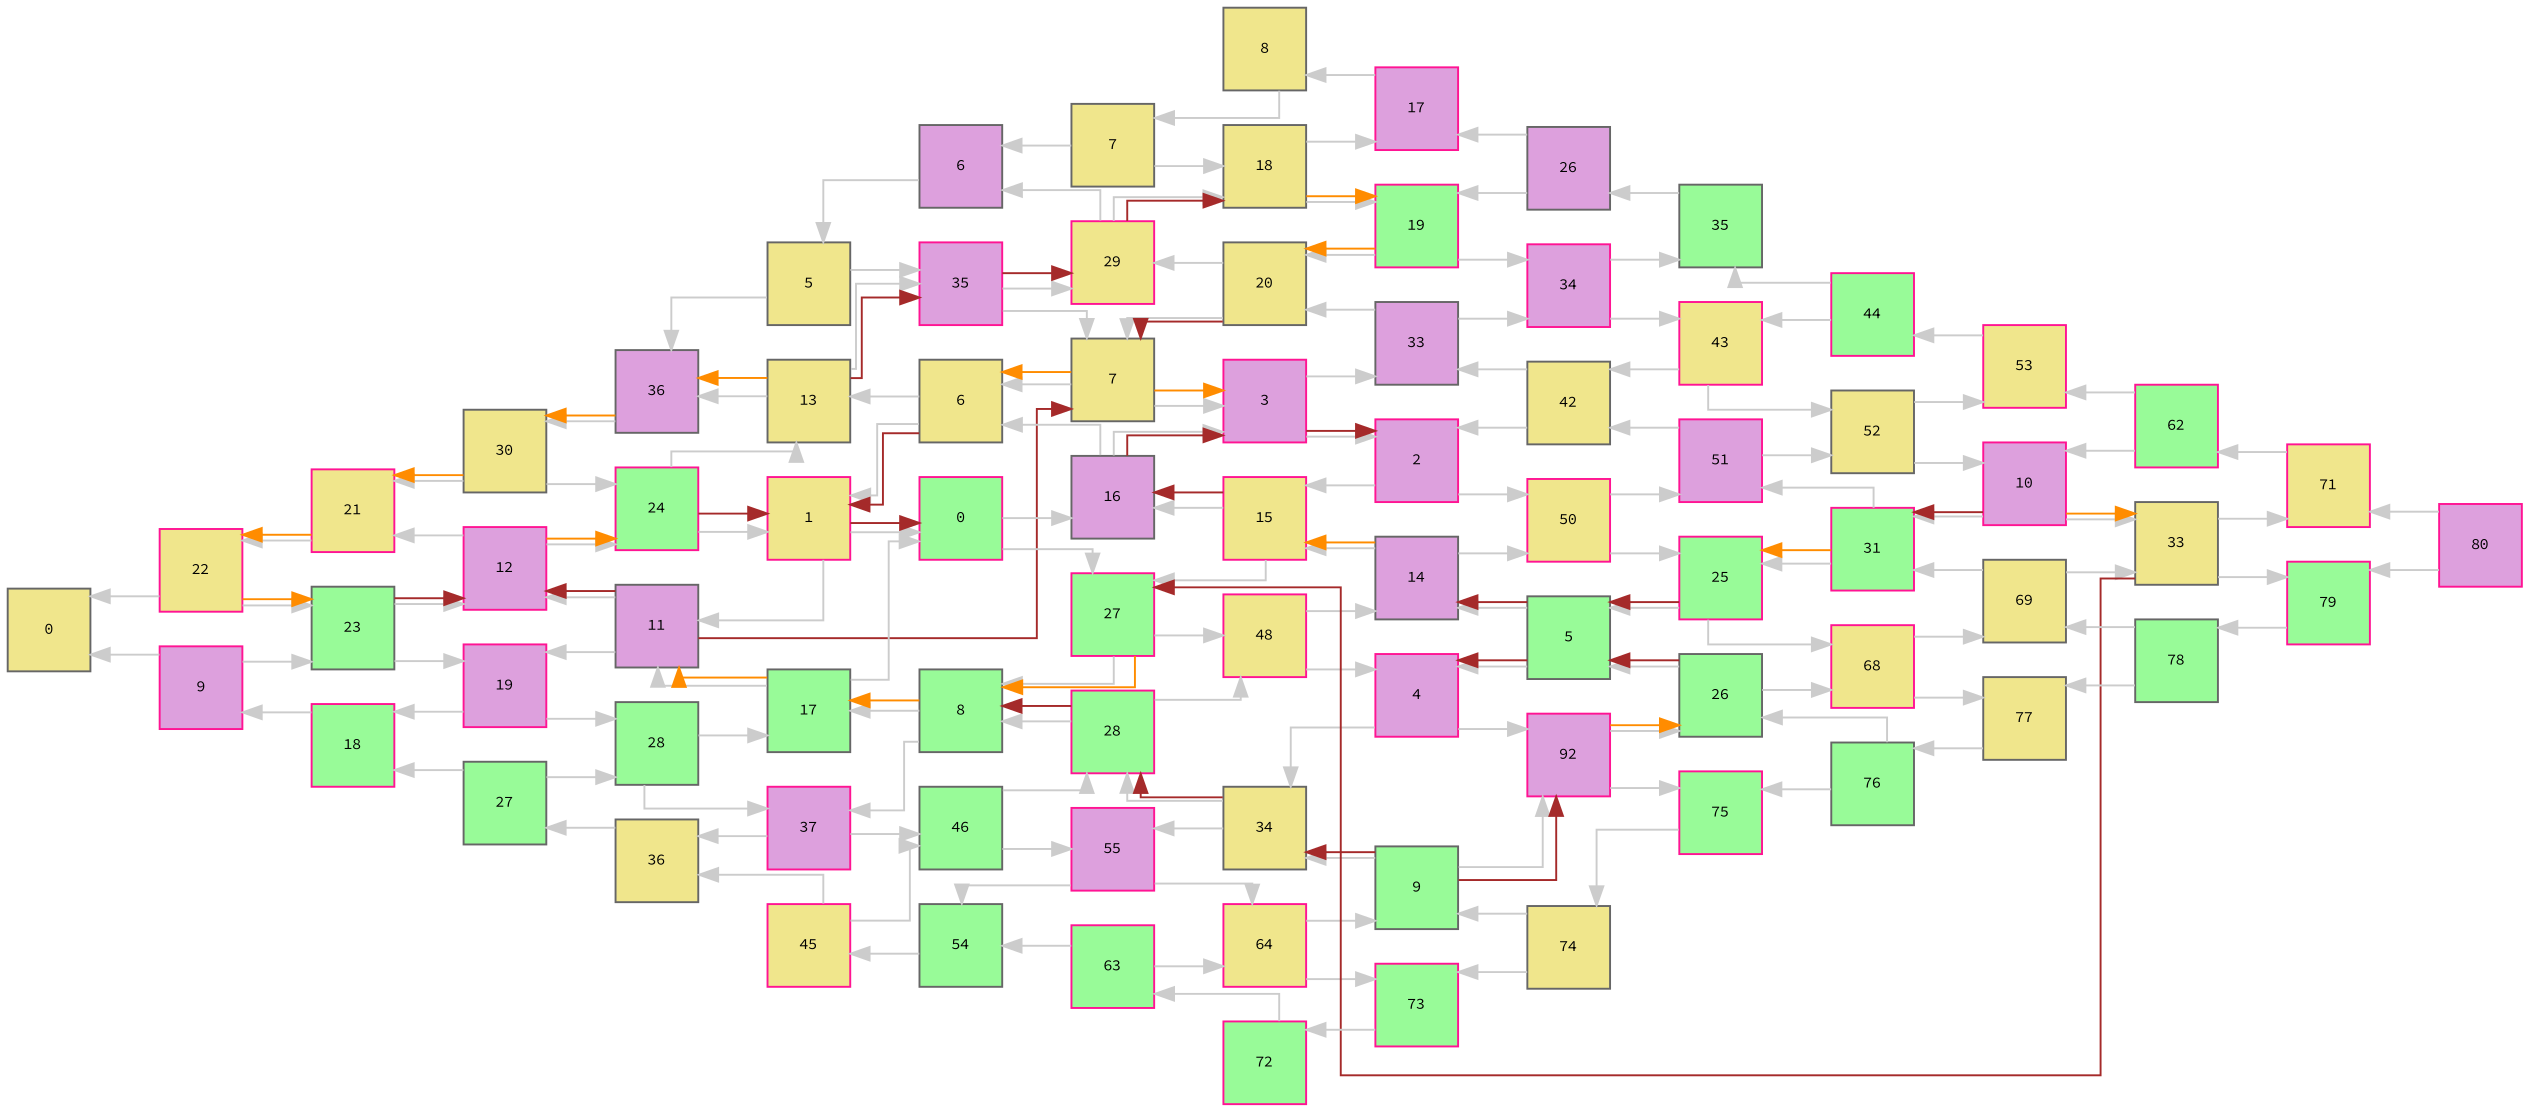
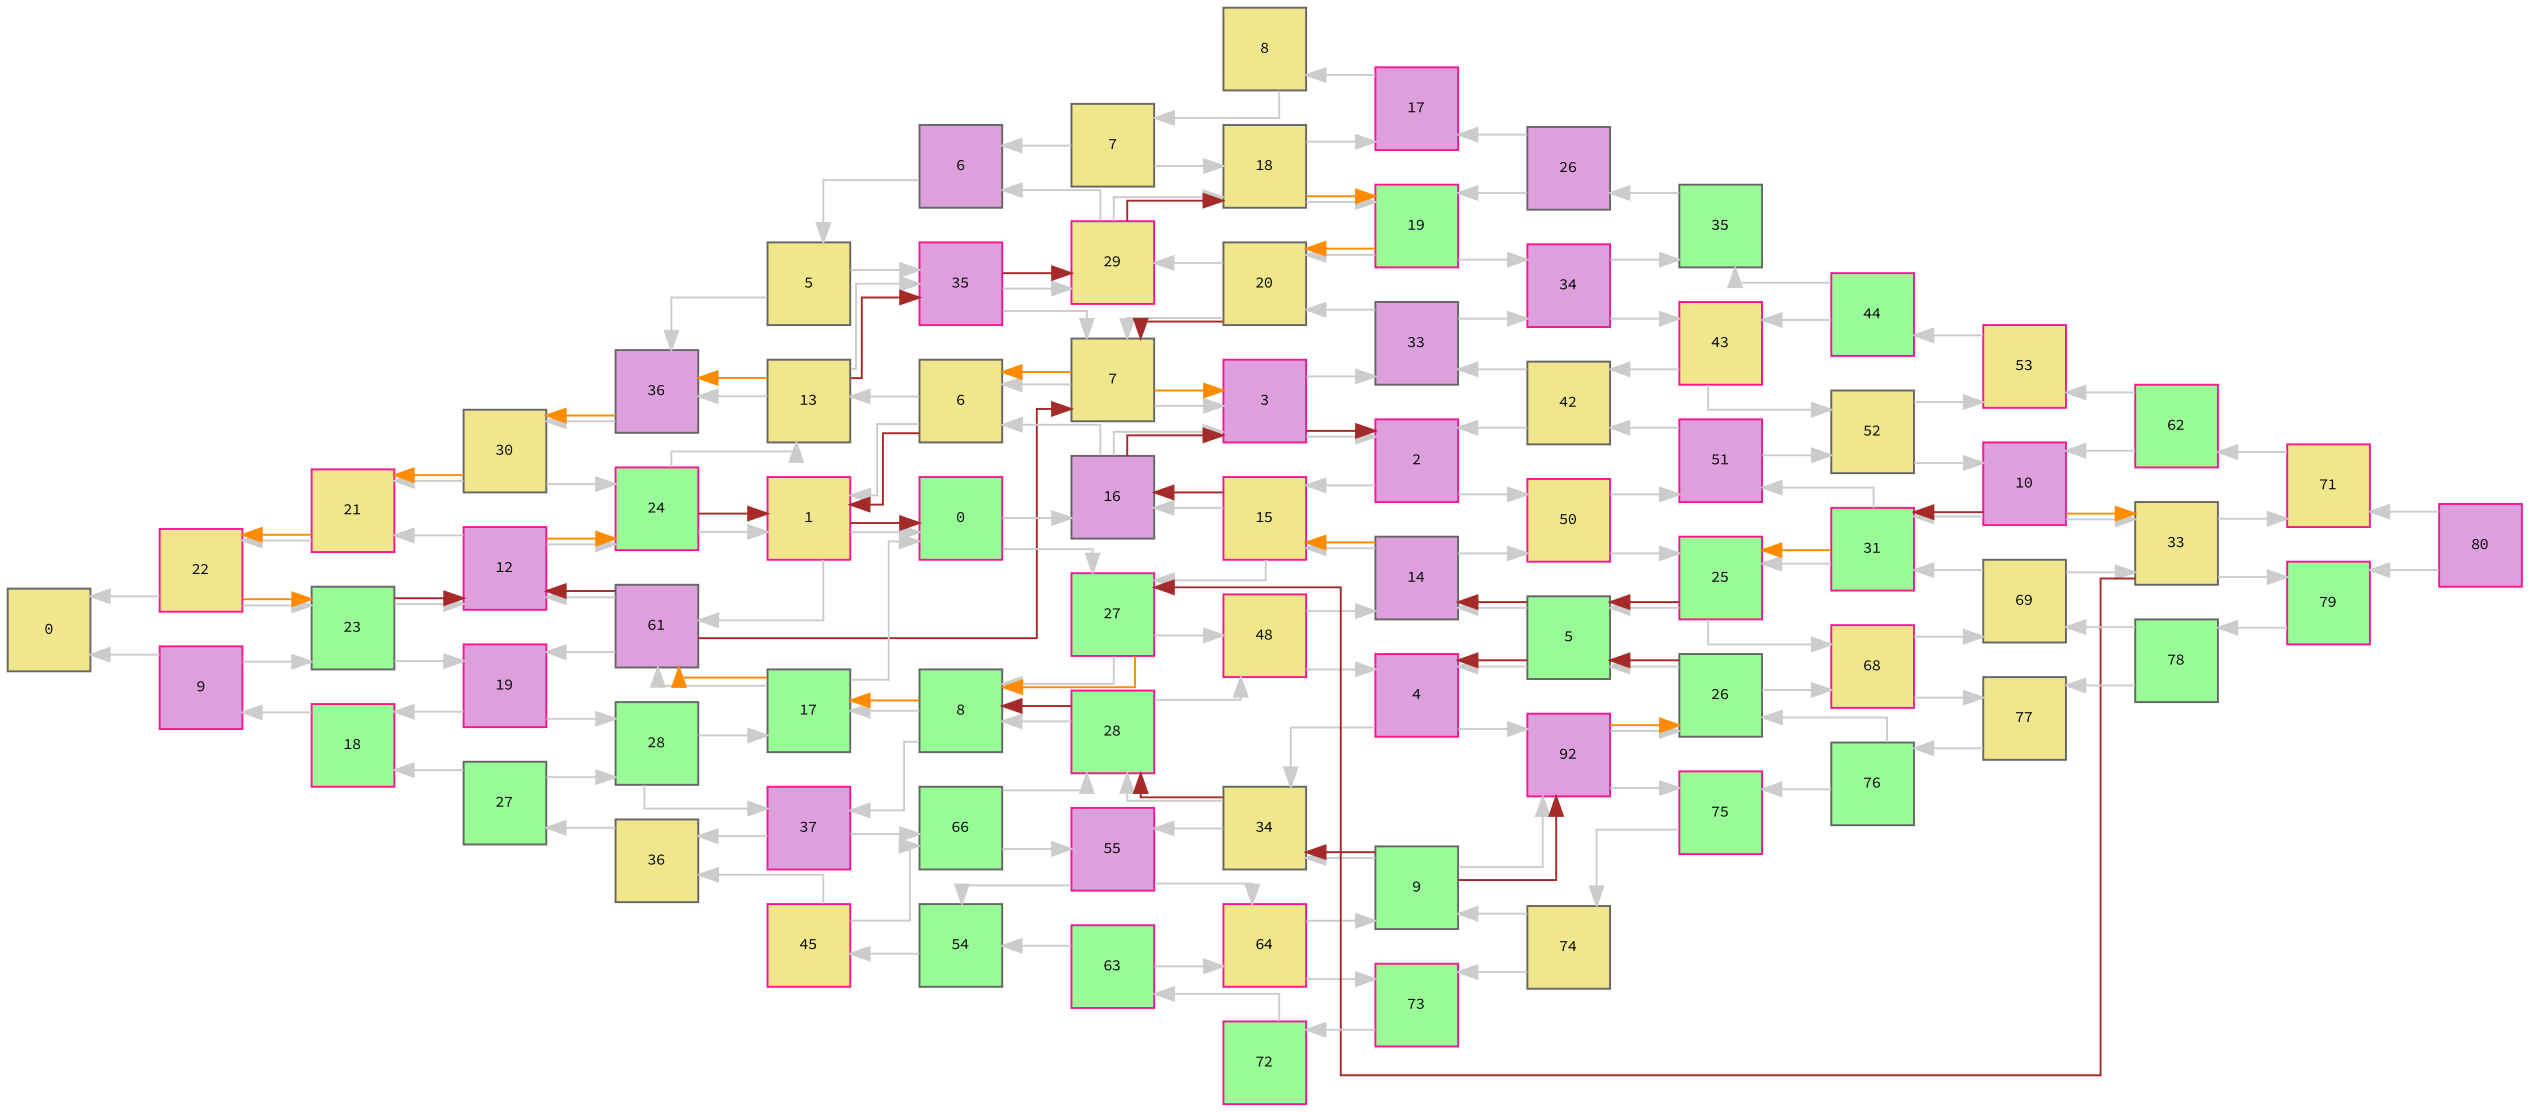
(657, 626) -> (657, 626)
(961, 828) -> (961, 828)
